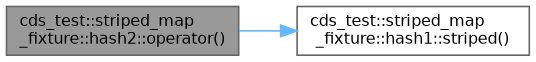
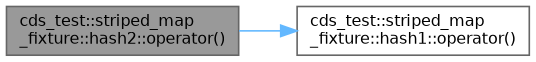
(413, 31) -> (413, 31)
